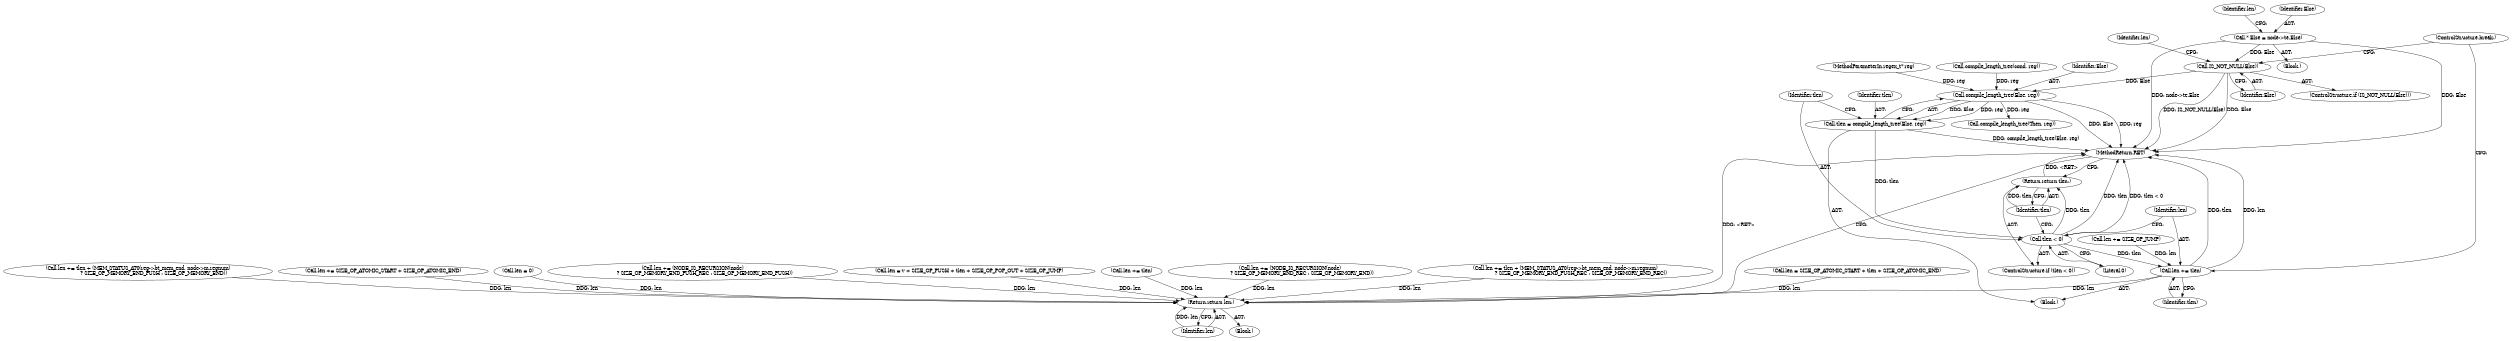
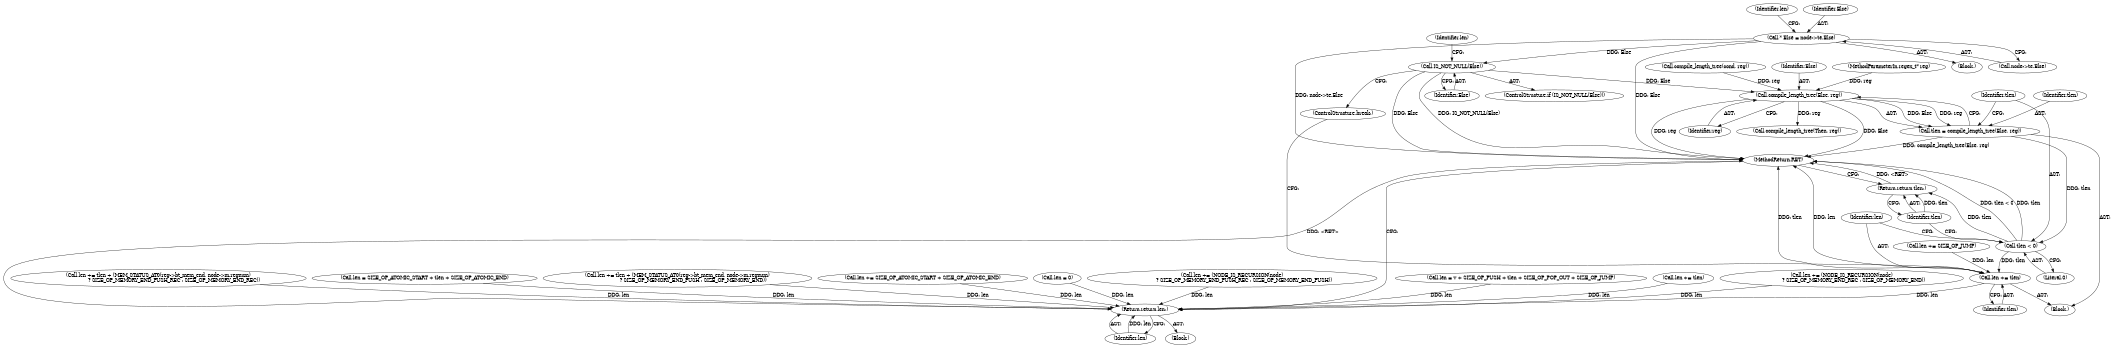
(2348, 52) -> (1377, 78)
none -> (2023, 67)
none -> (1705, 132)
(2039, 271) -> none
